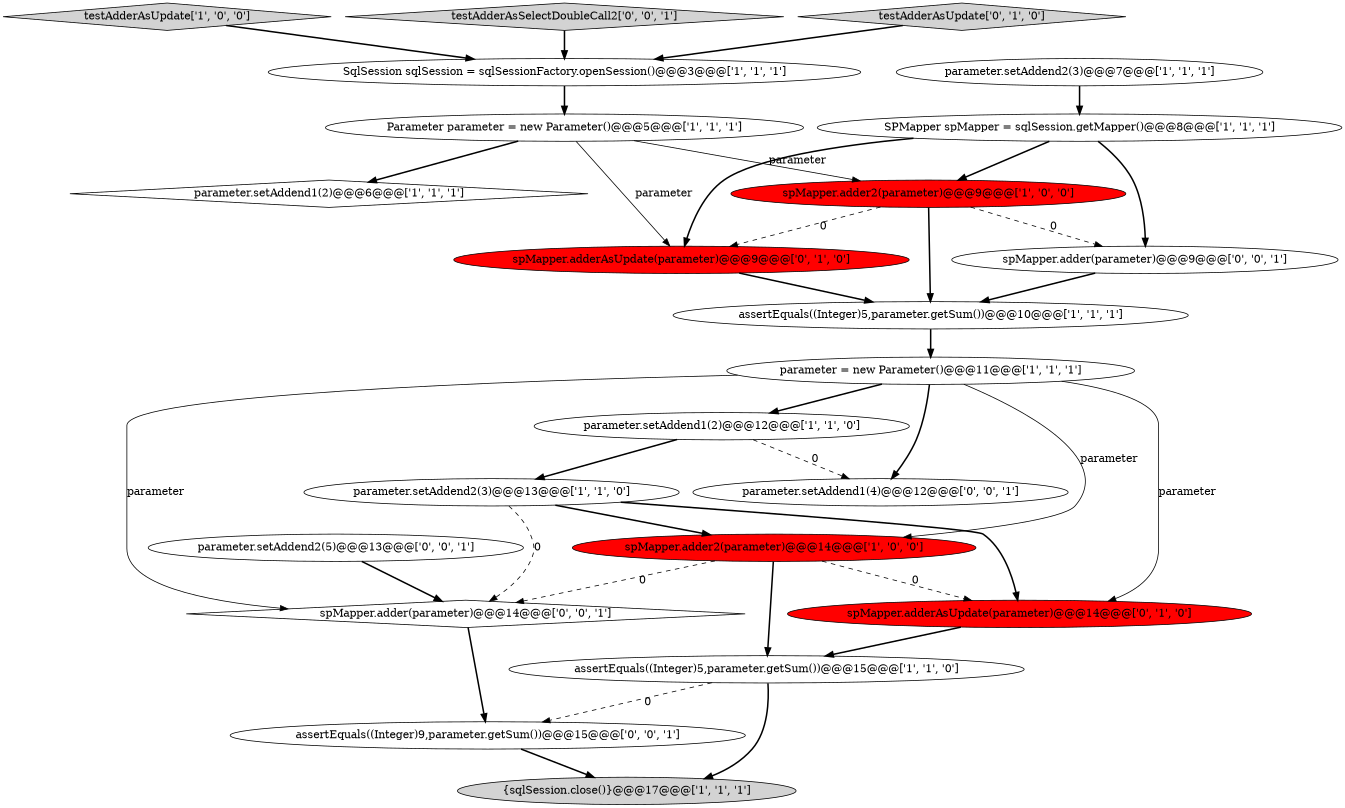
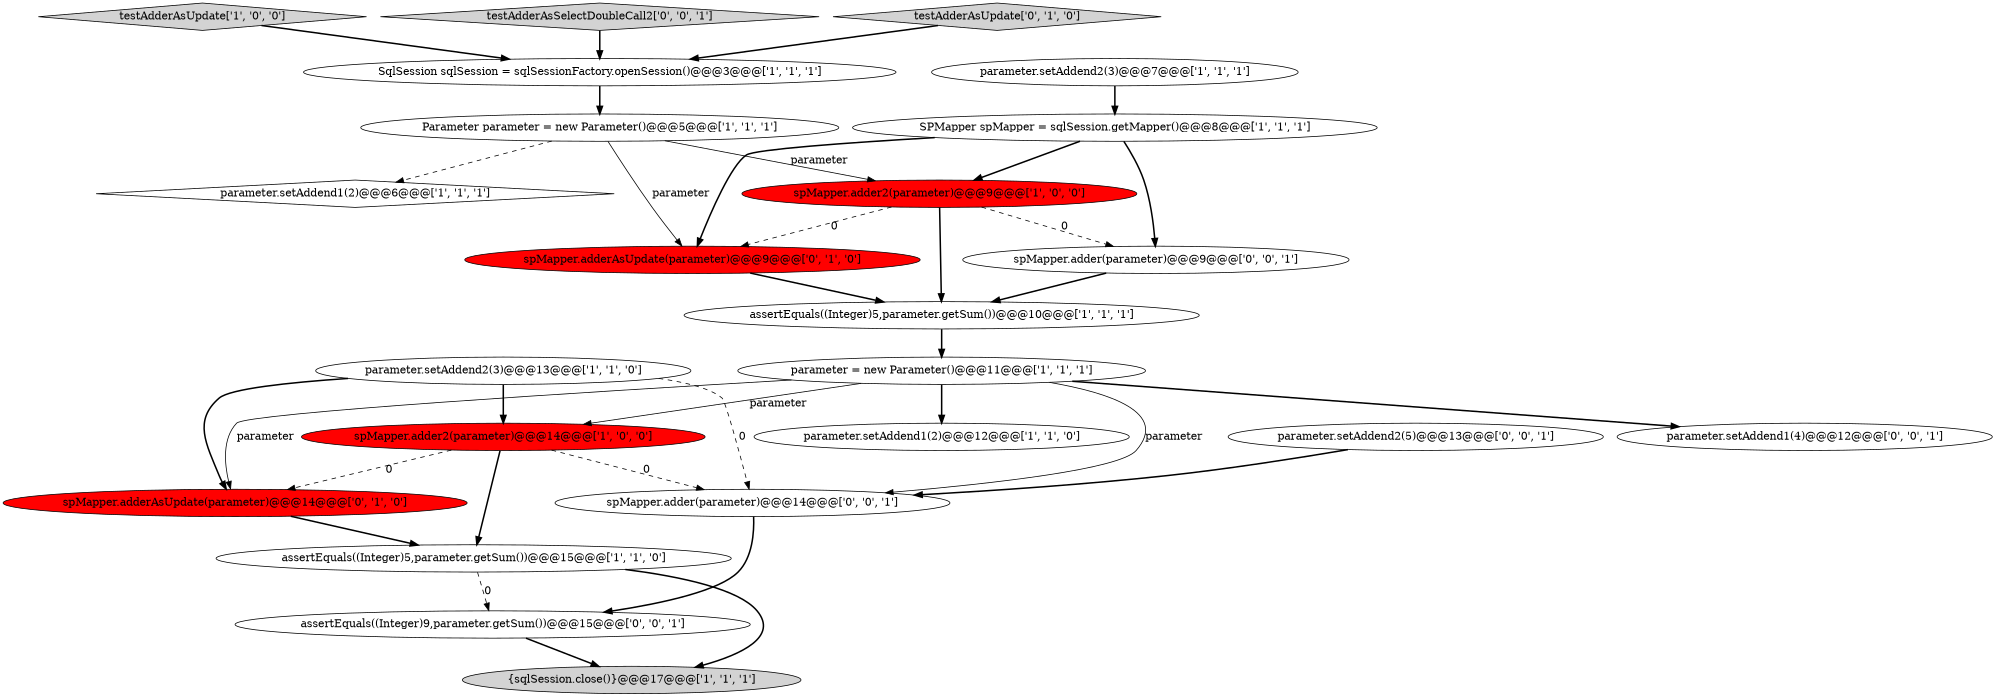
(447, 161) -> (478, 161)
(610, 458) -> none
(798, 458) -> none
(466, 614) -> (752, 503)
